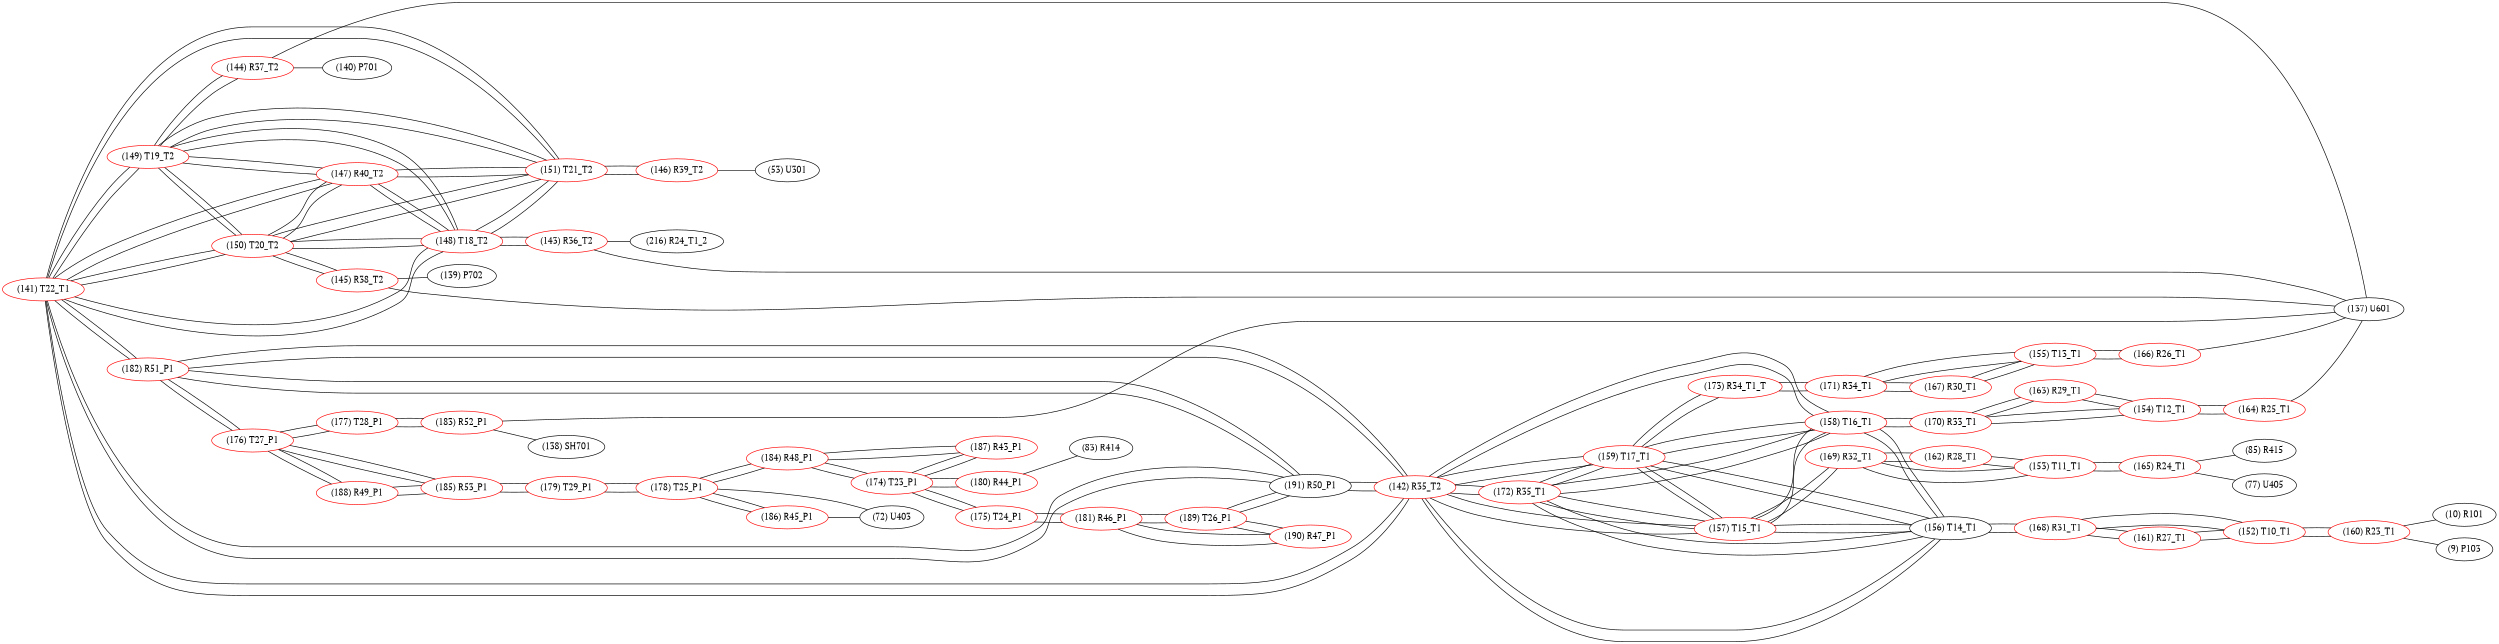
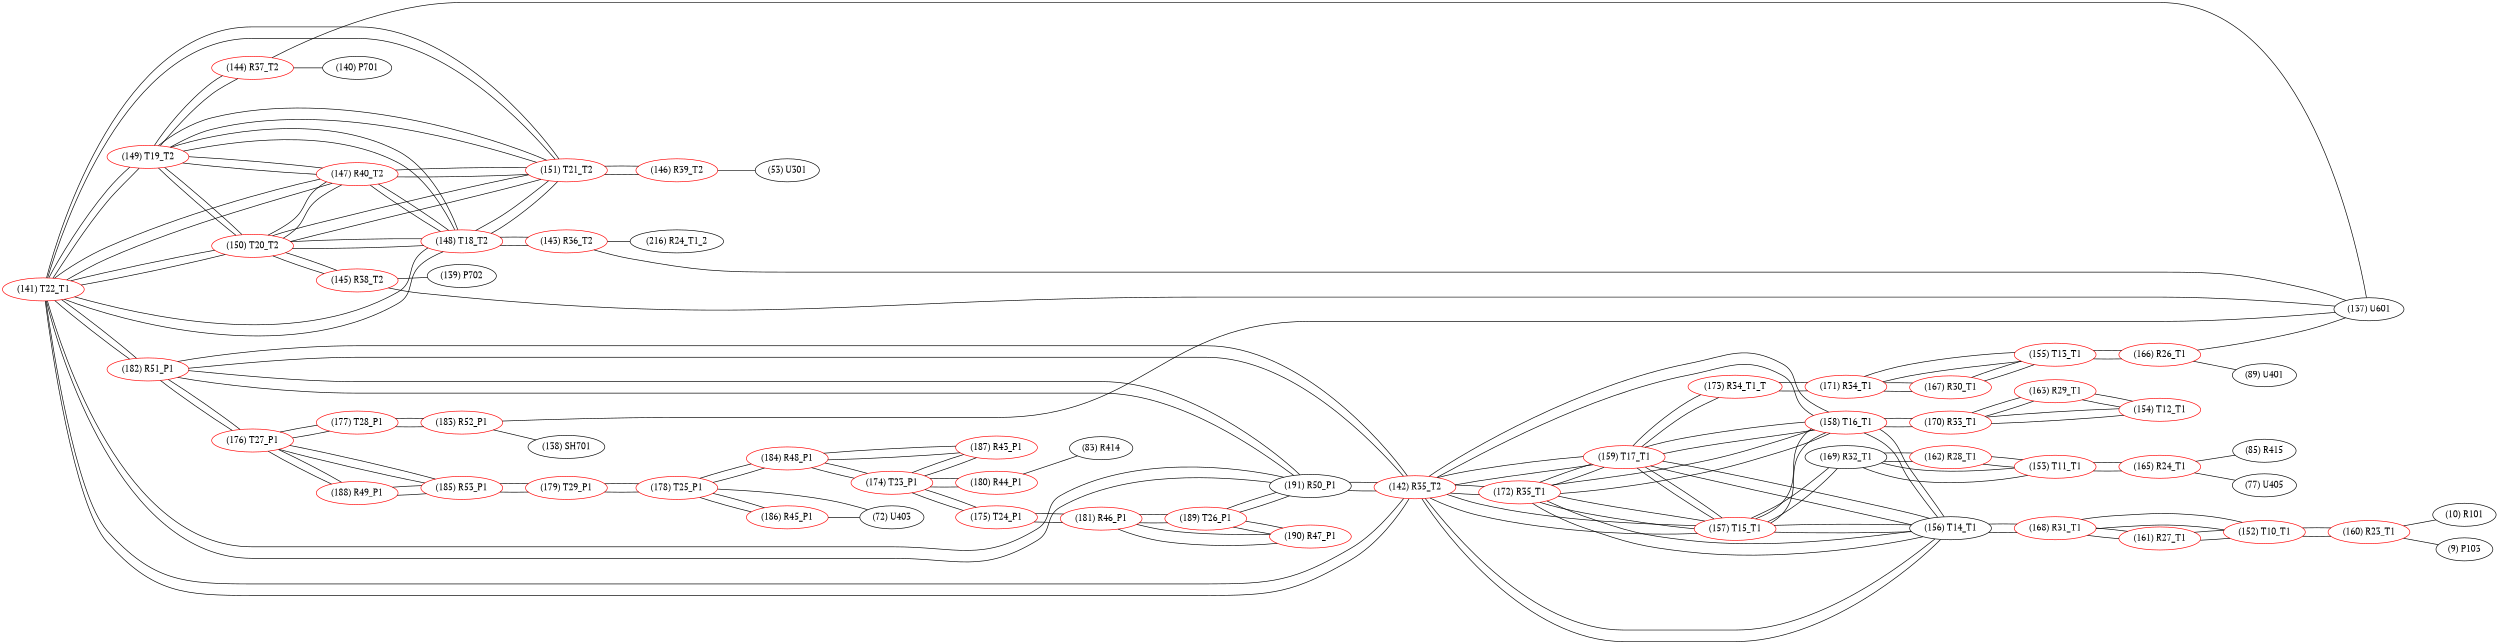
none -> (2264, 375)
(2264, 410) -> none
(1846, 457) -> (1846, 457)
